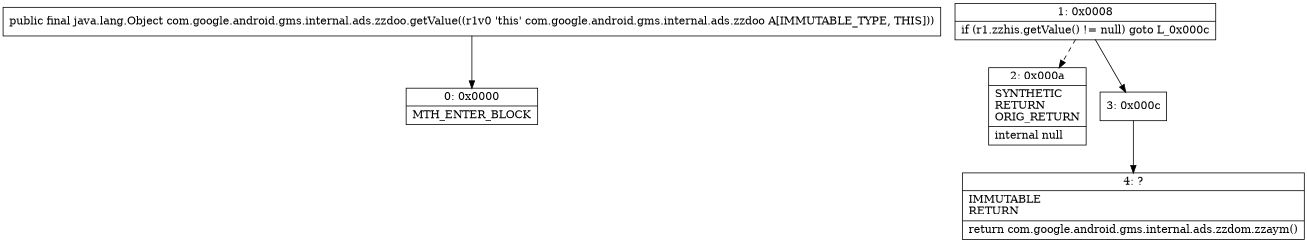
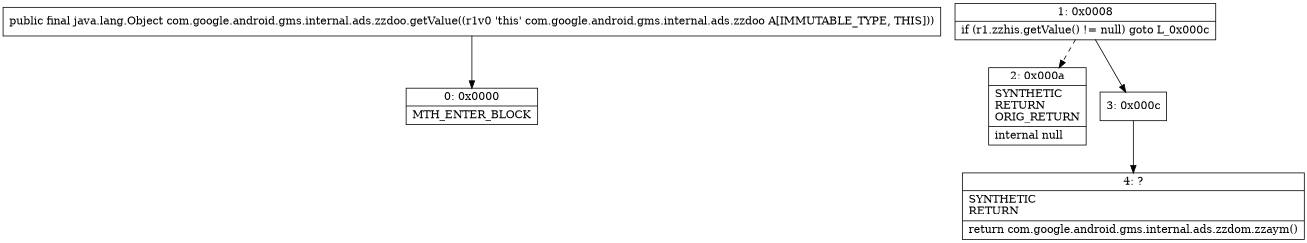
(1005, 200) -> (1003, 200)
